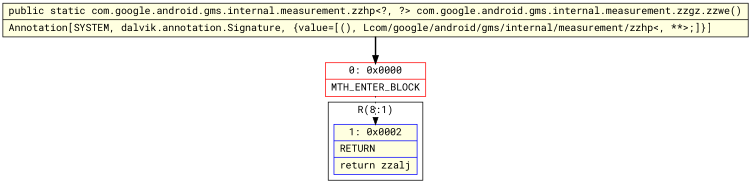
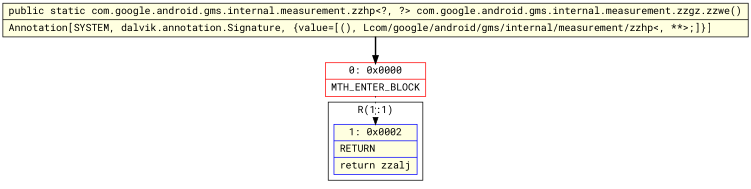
(376, 110) -> (376, 110)
